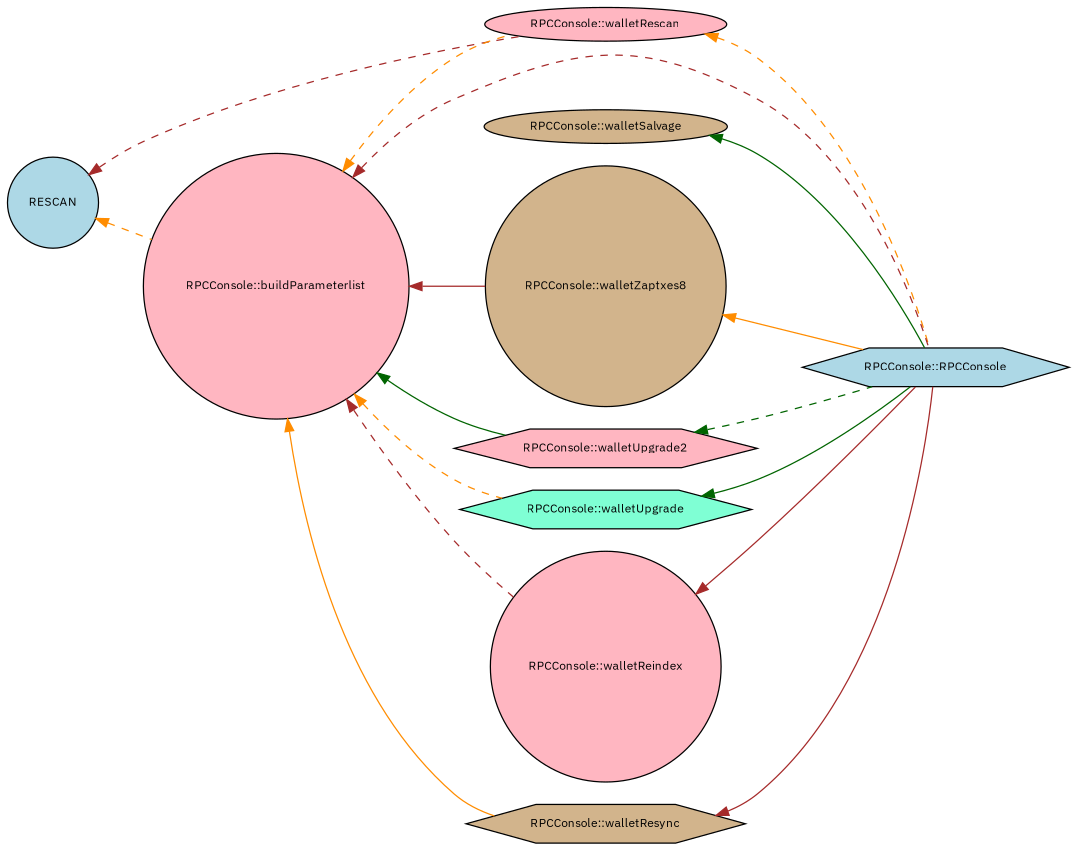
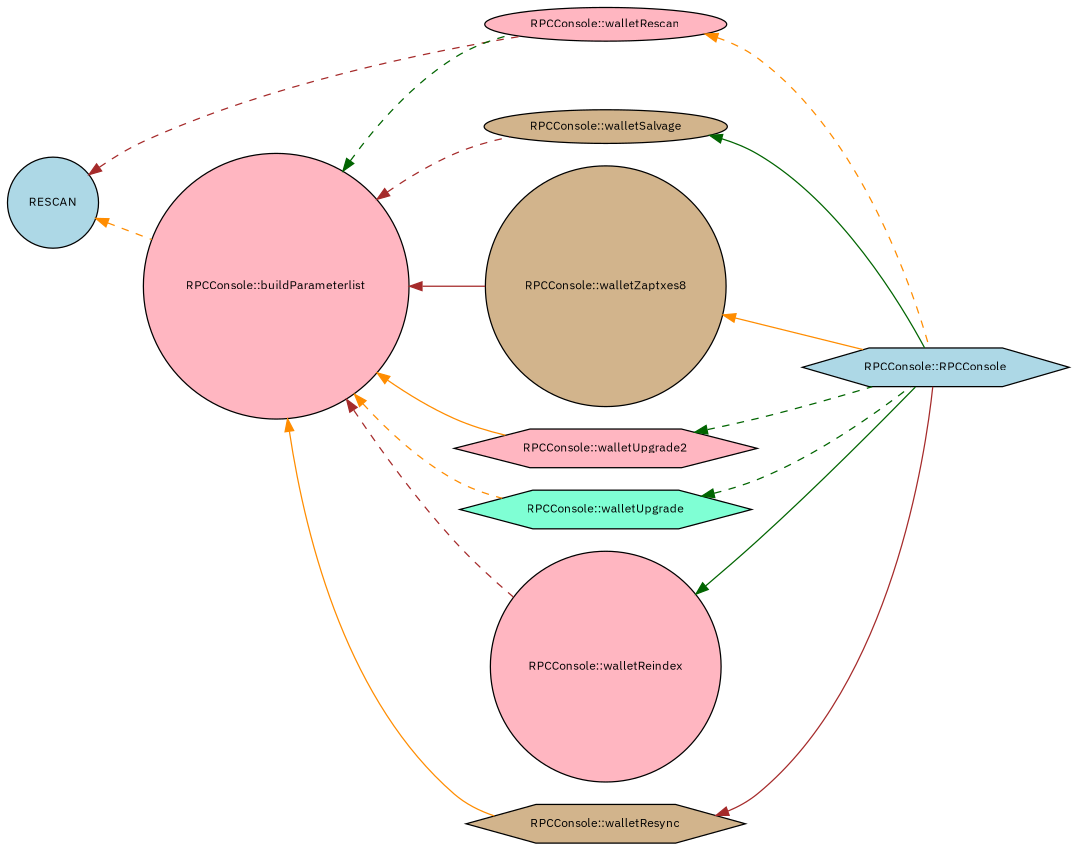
(700, 73) -> (446, 158)
(420, 84) -> (420, 84)
(444, 414) -> (444, 414)
(817, 450) -> (817, 450)
(813, 489) -> (813, 489)
